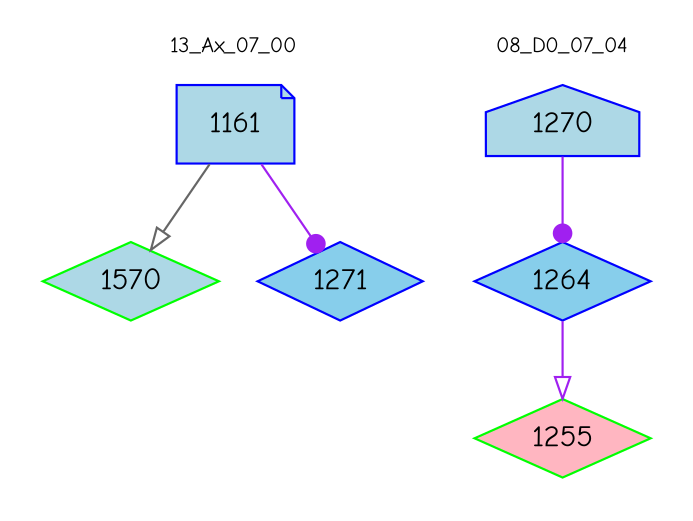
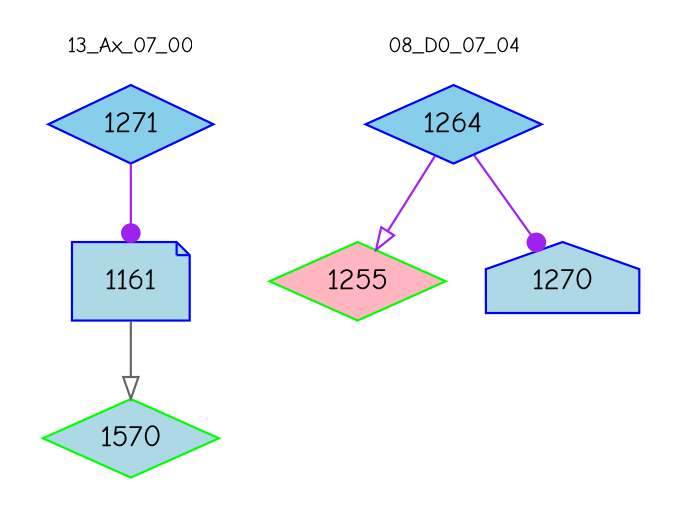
(563, 191) -> (503, 195)
(286, 200) -> (131, 194)
